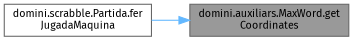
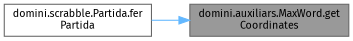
(78, 20) -> (78, 20)
